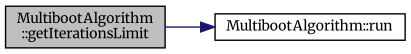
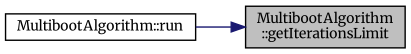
(183, 27) -> (213, 27)
